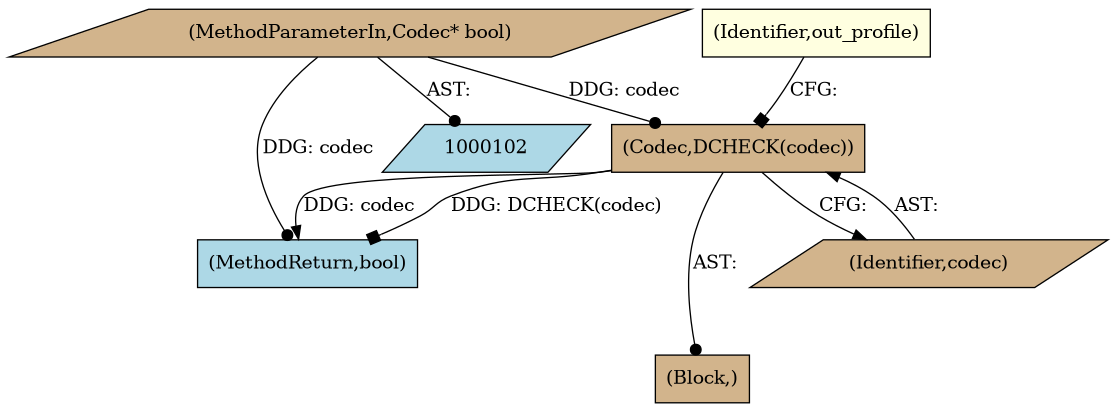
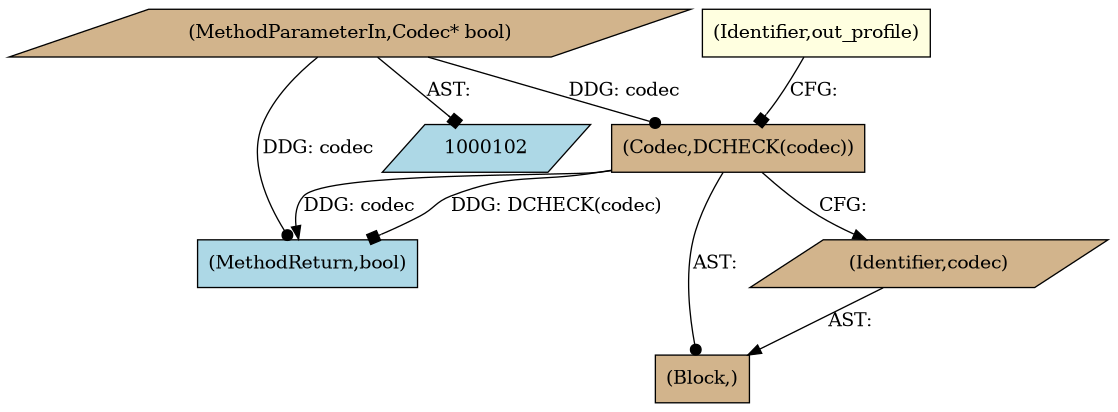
(414, 87) -> (414, 87)
(882, 202) -> (821, 318)
